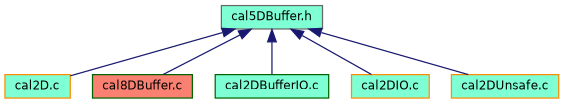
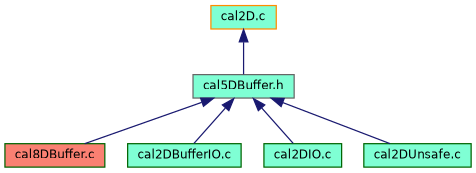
(146, 54) -> (244, 58)
(390, 86) -> (303, 155)
(505, 86) -> (417, 155)
